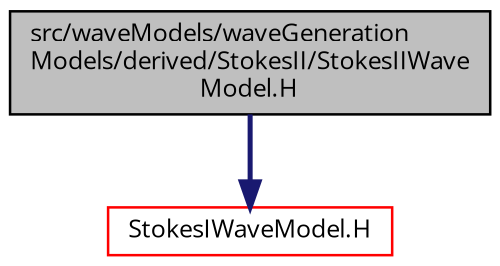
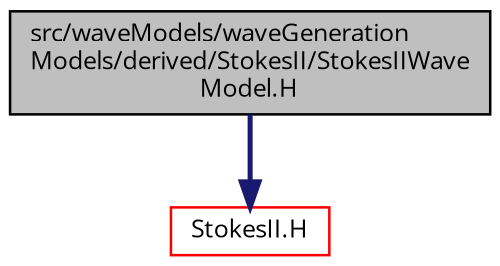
(250, 231) -> (250, 231)
